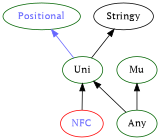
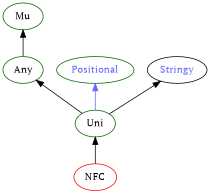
(124, 16) -> (177, 70)
(113, 99) -> (62, 99)
(82, 124) -> (95, 177)
